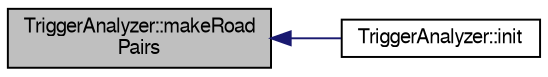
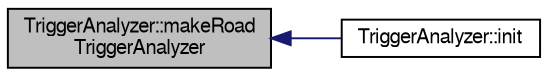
(139, 38) -> (139, 38)
